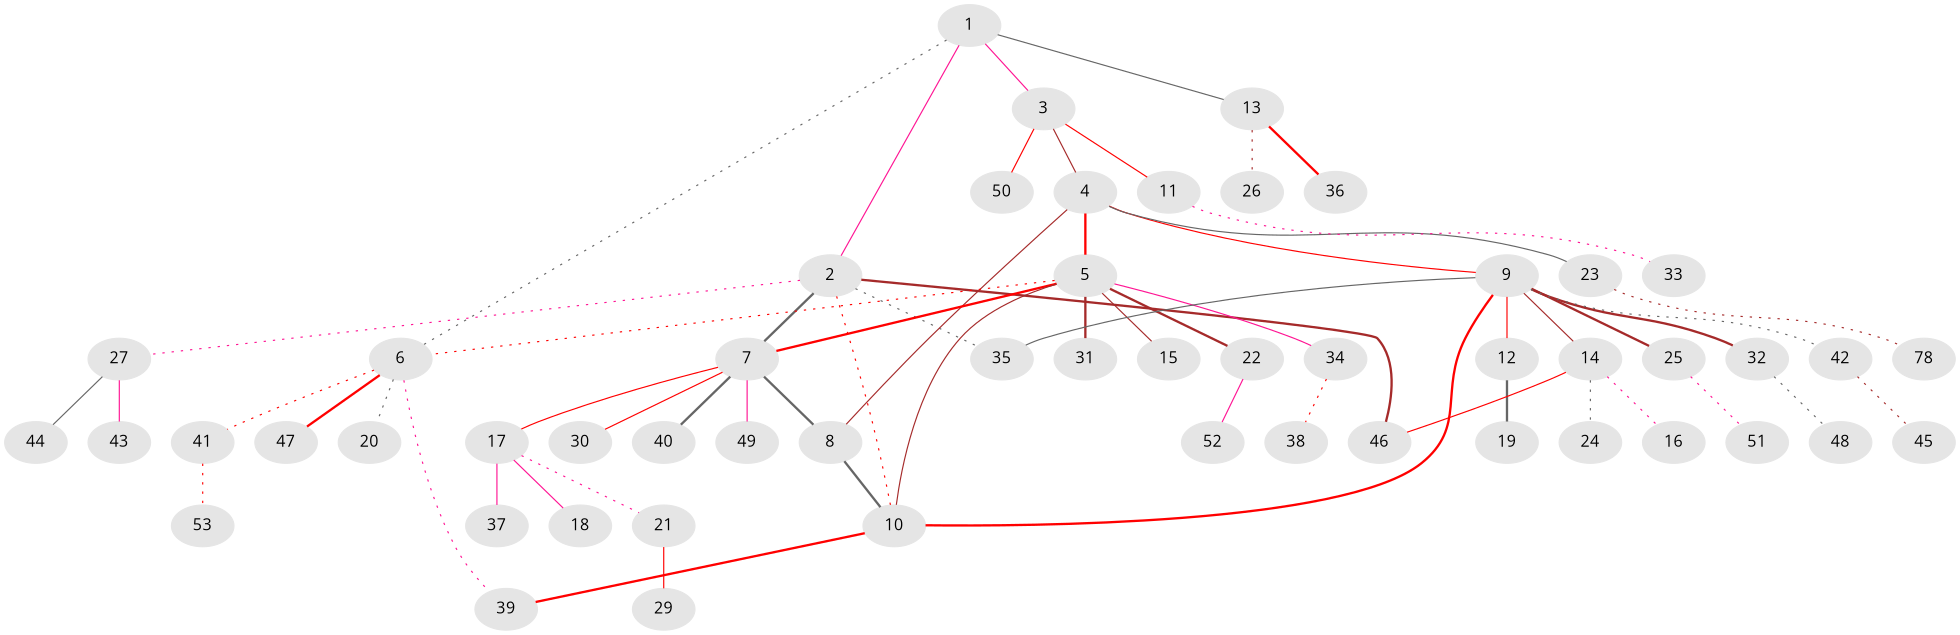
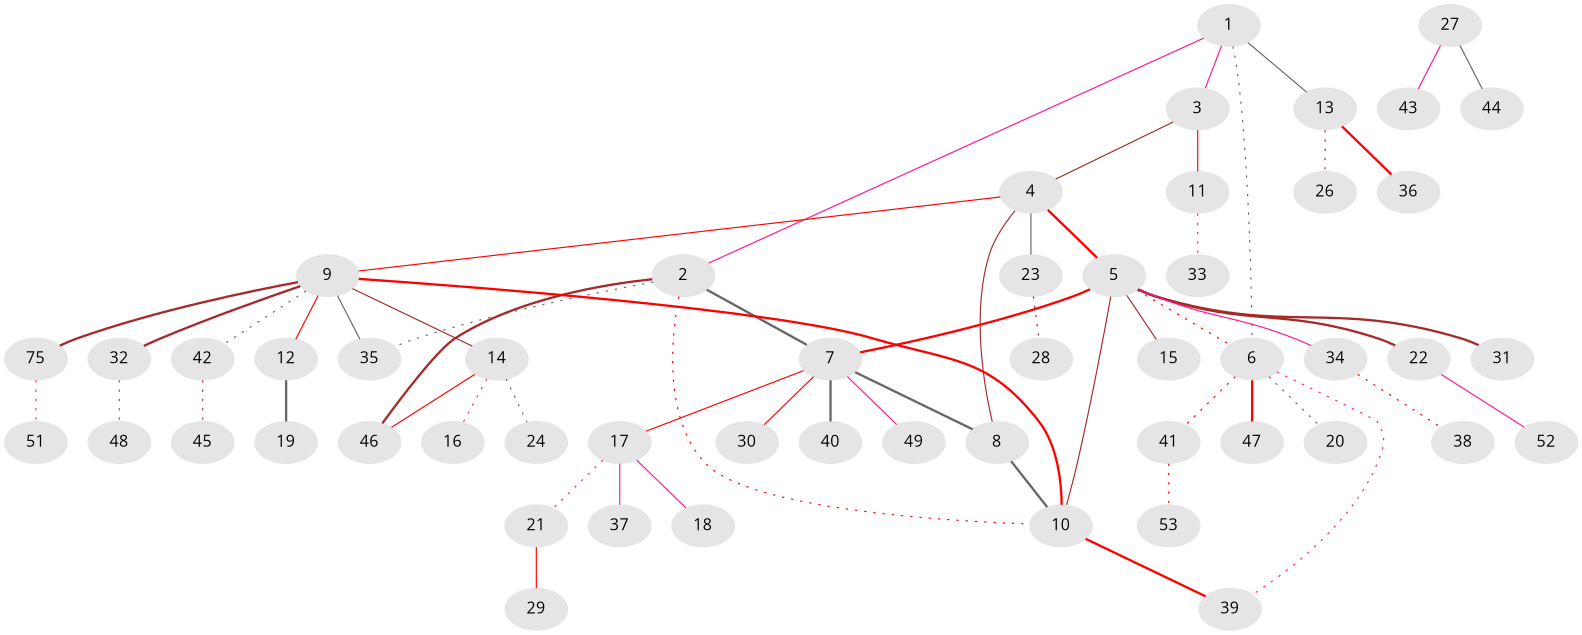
(1002, 192) -> none
(491, 316) -> none
(1674, 359) -> (36, 359)
(1924, 359) -> (1041, 359)
